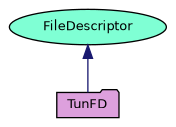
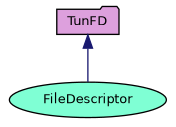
(88, 75) -> (88, 65)
